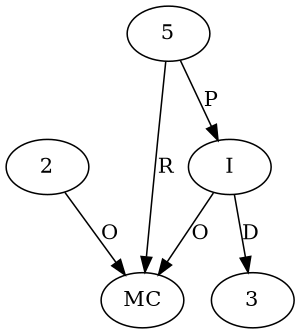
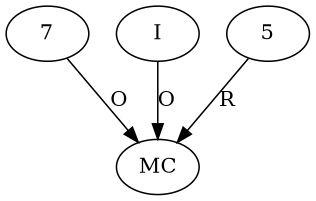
(196, 93) -> none
(47, 167) -> (47, 34)
(253, 300) -> none
